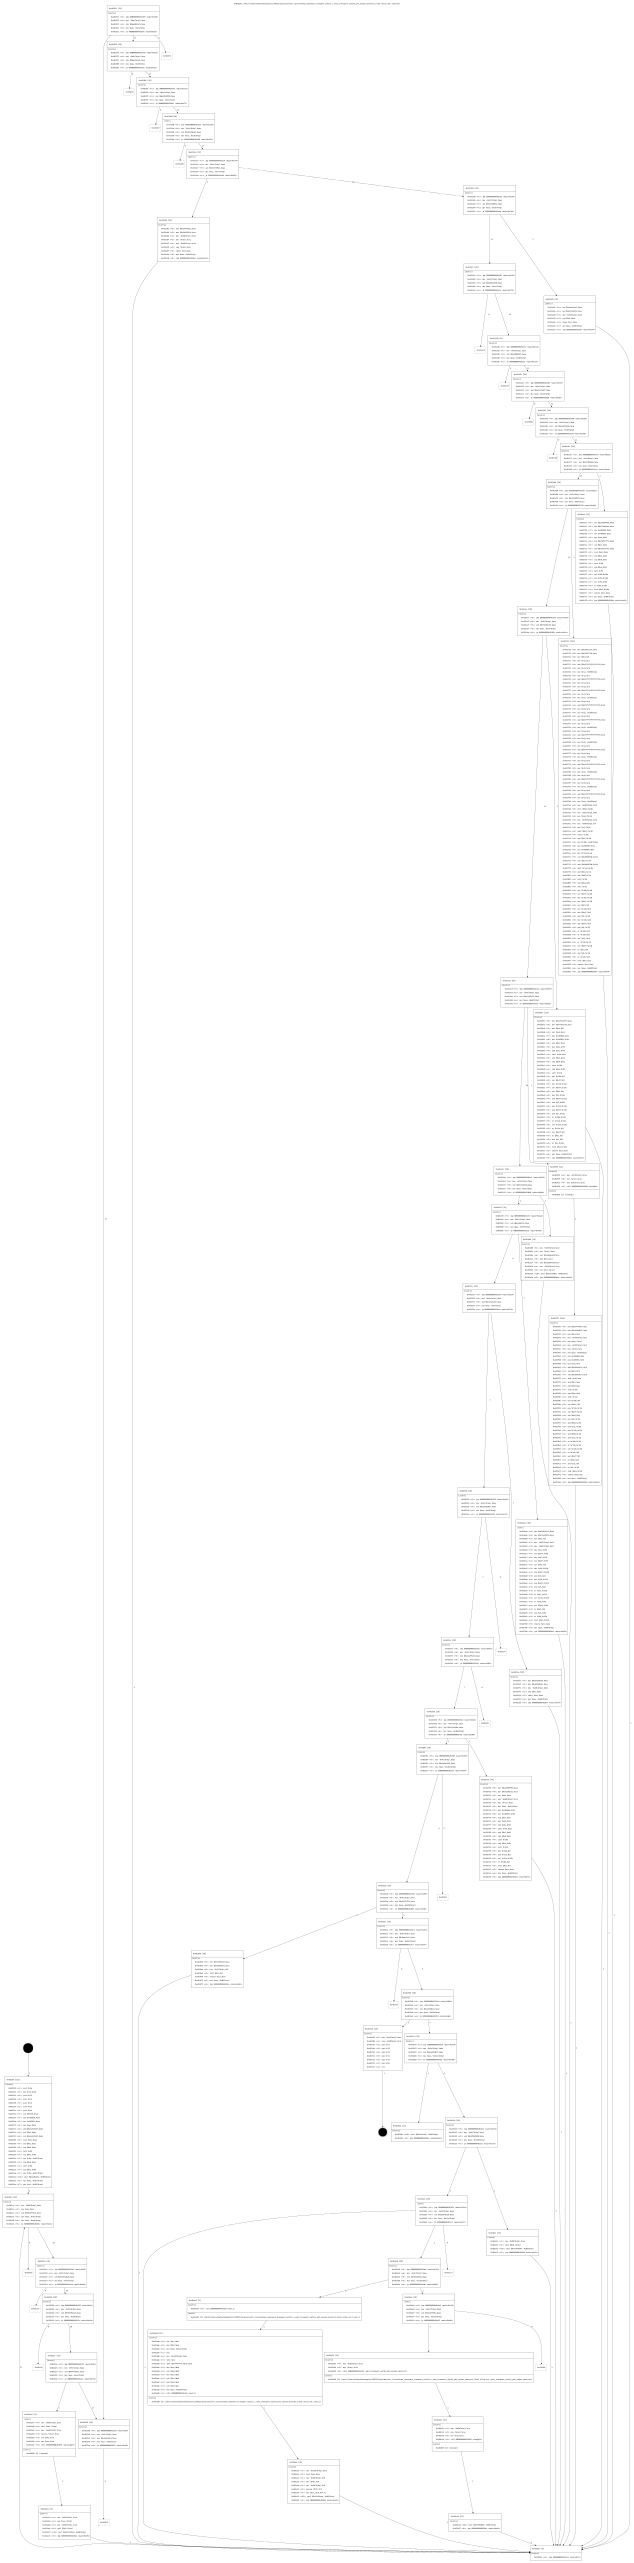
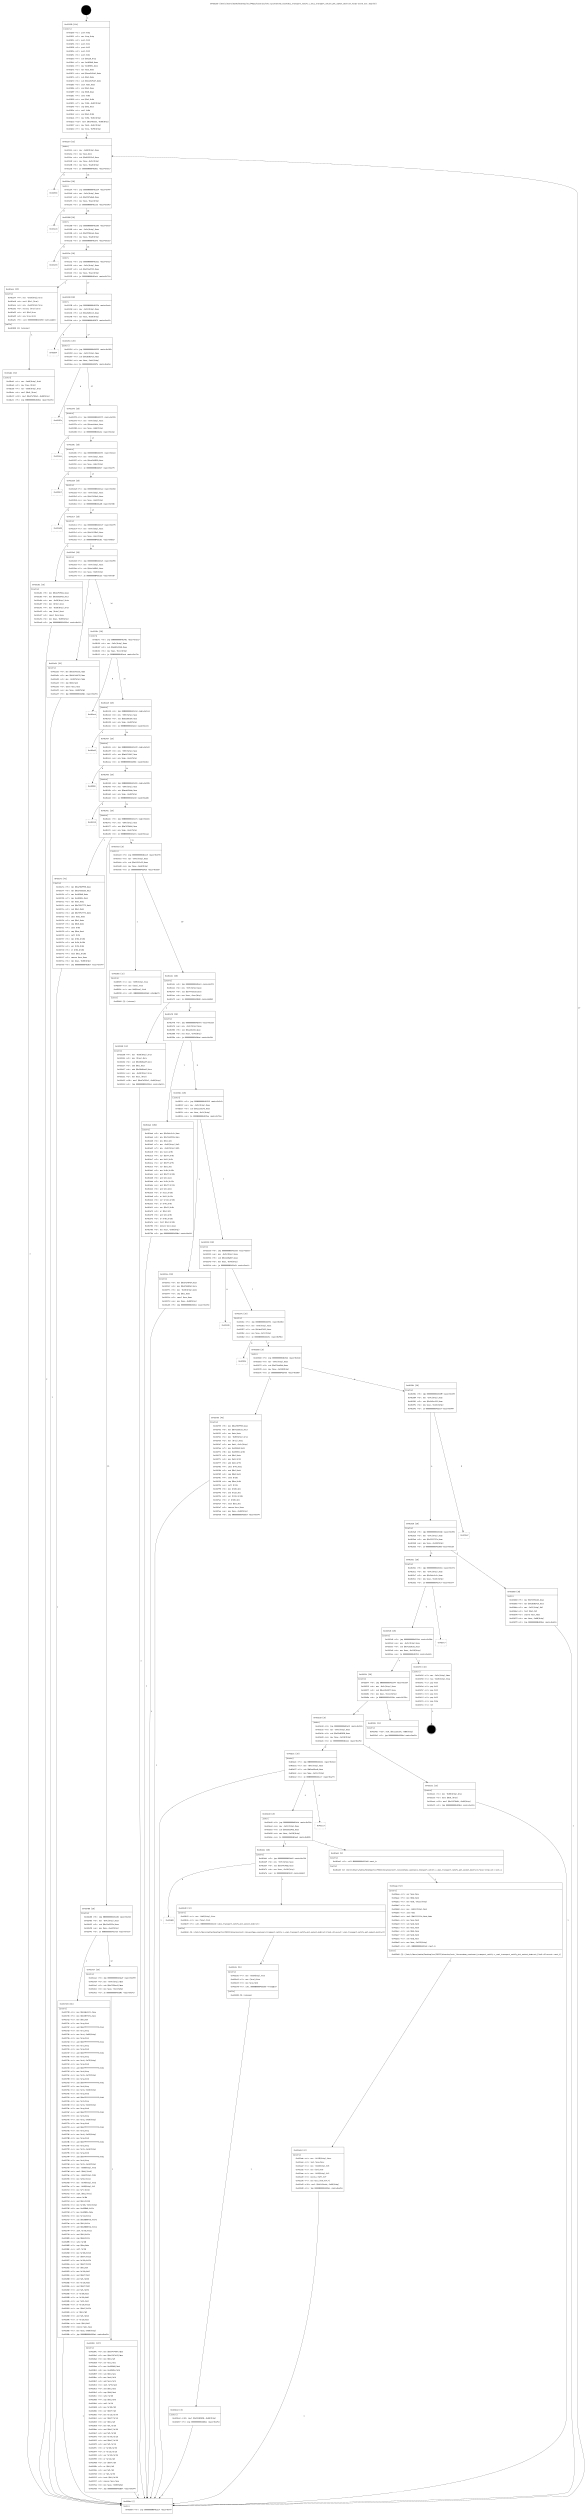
(535, 806) -> (130, 840)
(104, 1225) -> (86, 330)
(575, 1400) -> none
